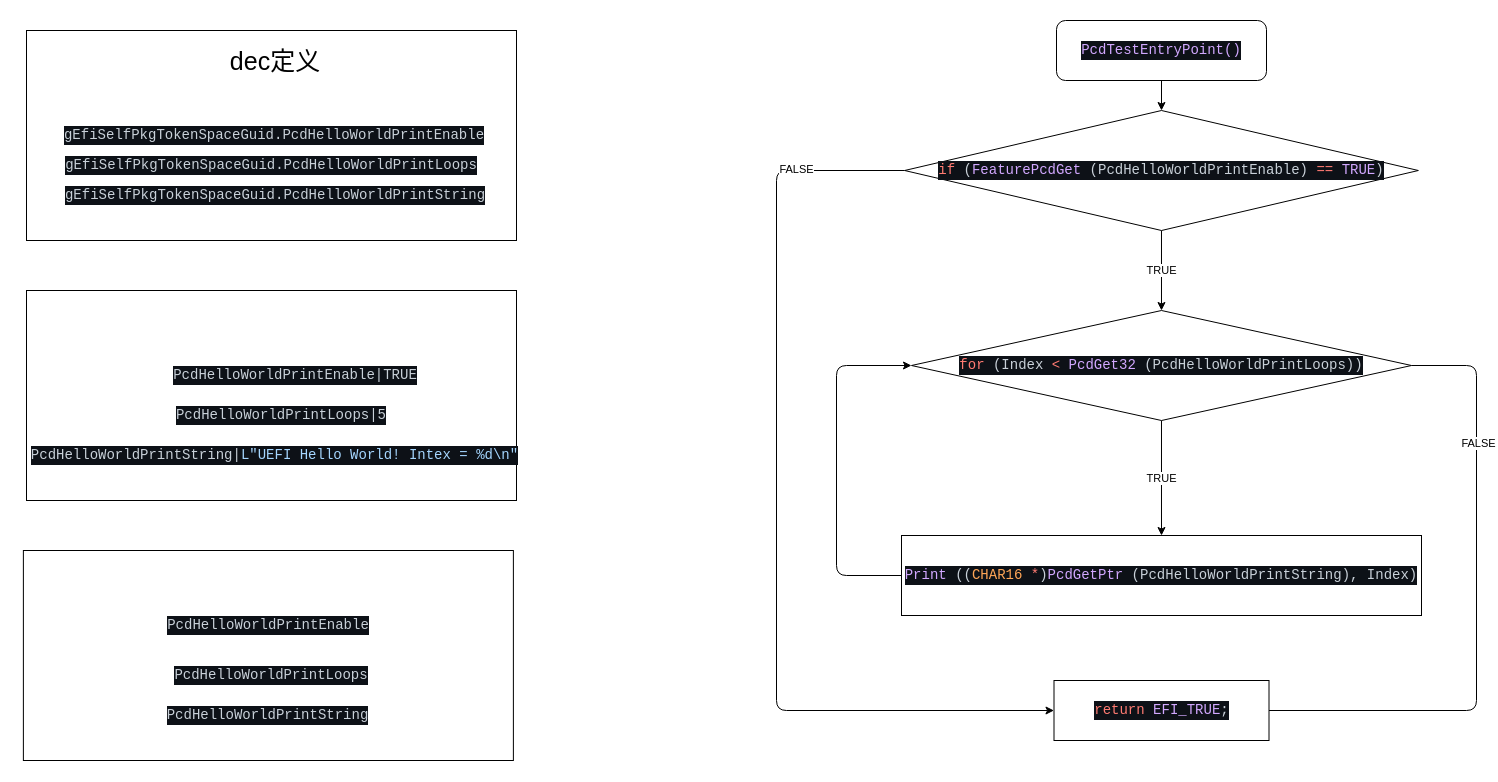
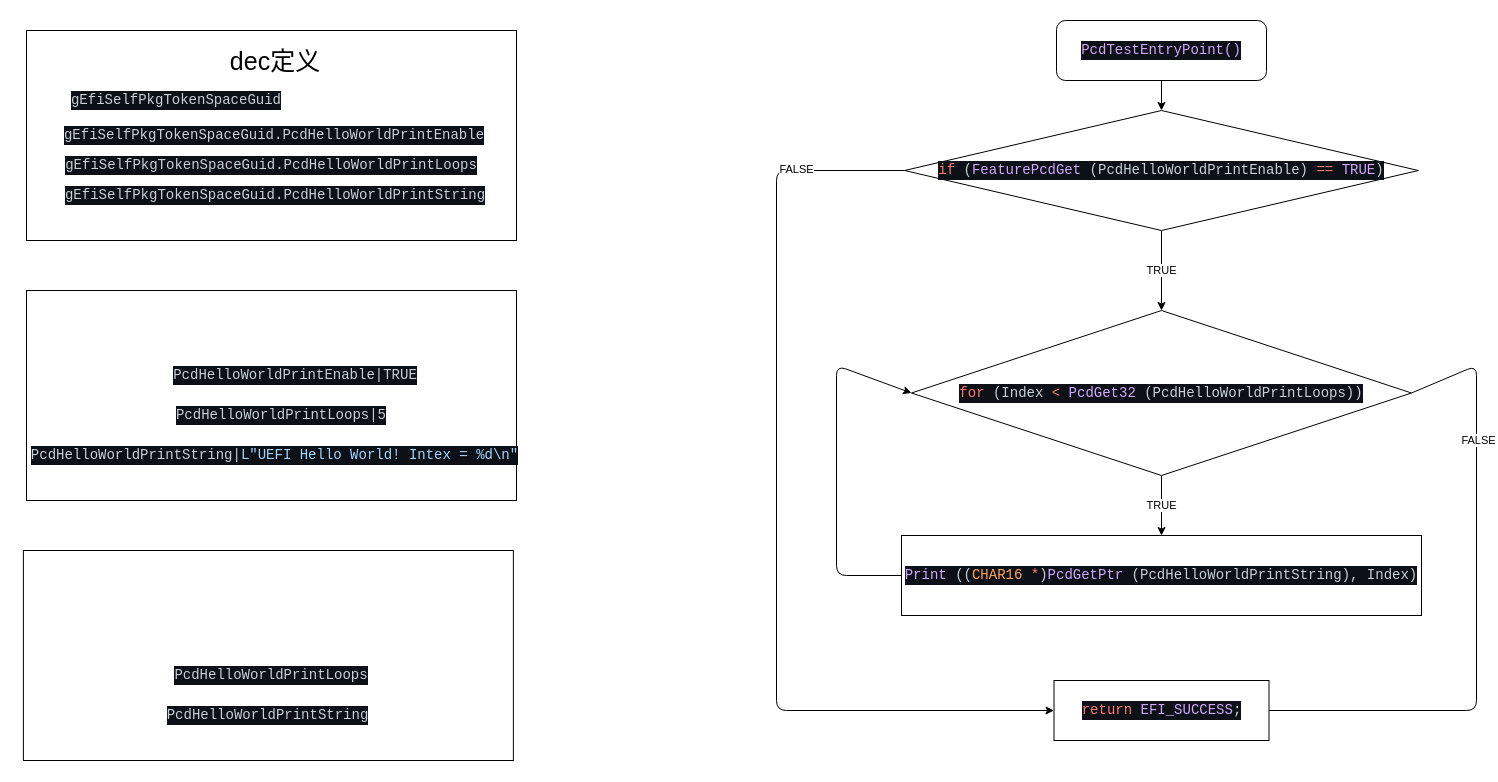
none -> (177, 101)
(1161, 366) -> (1161, 393)
(268, 626) -> none
(1162, 711) -> (1162, 711)
